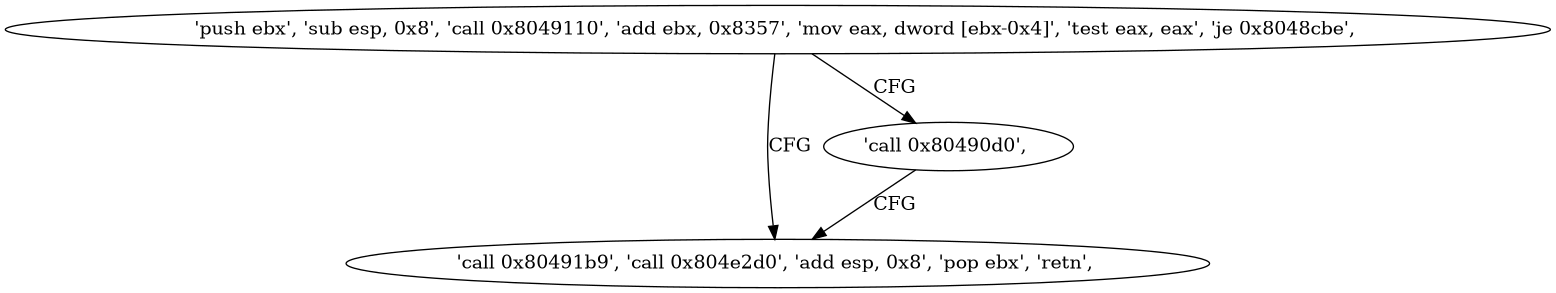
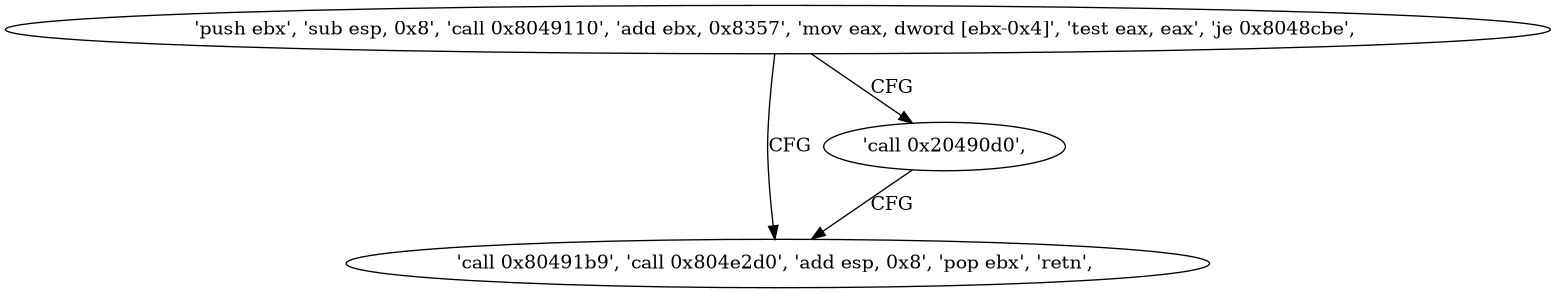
(949, 147) -> (945, 147)
